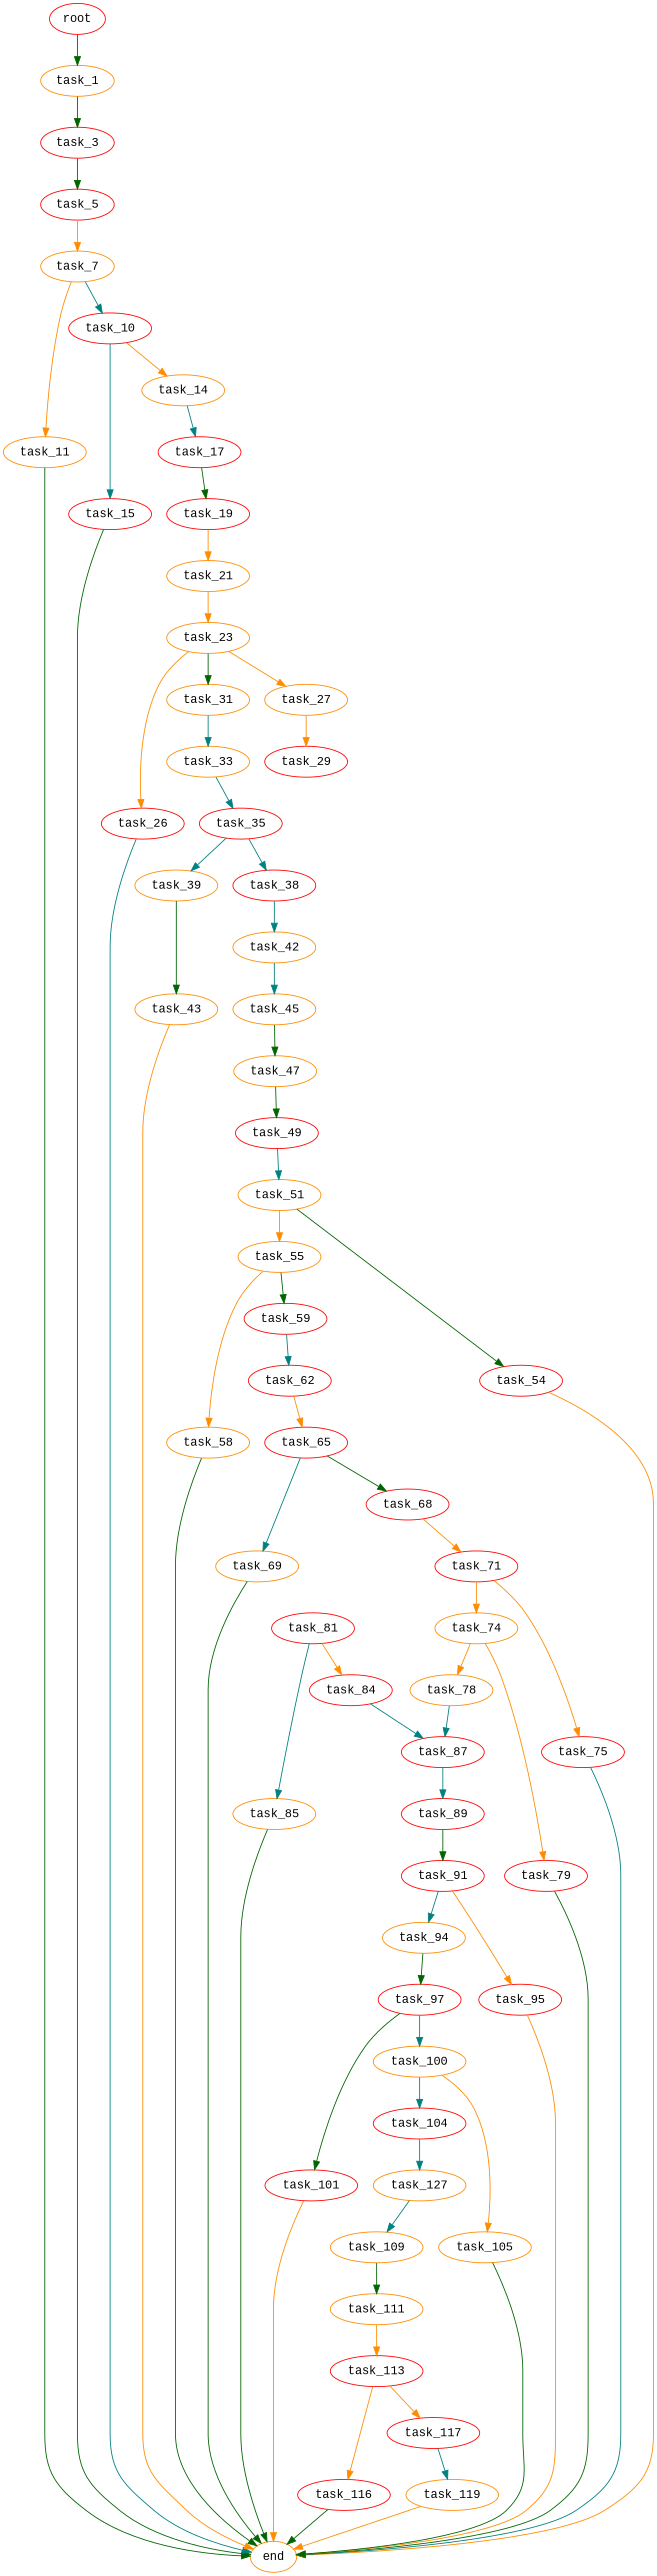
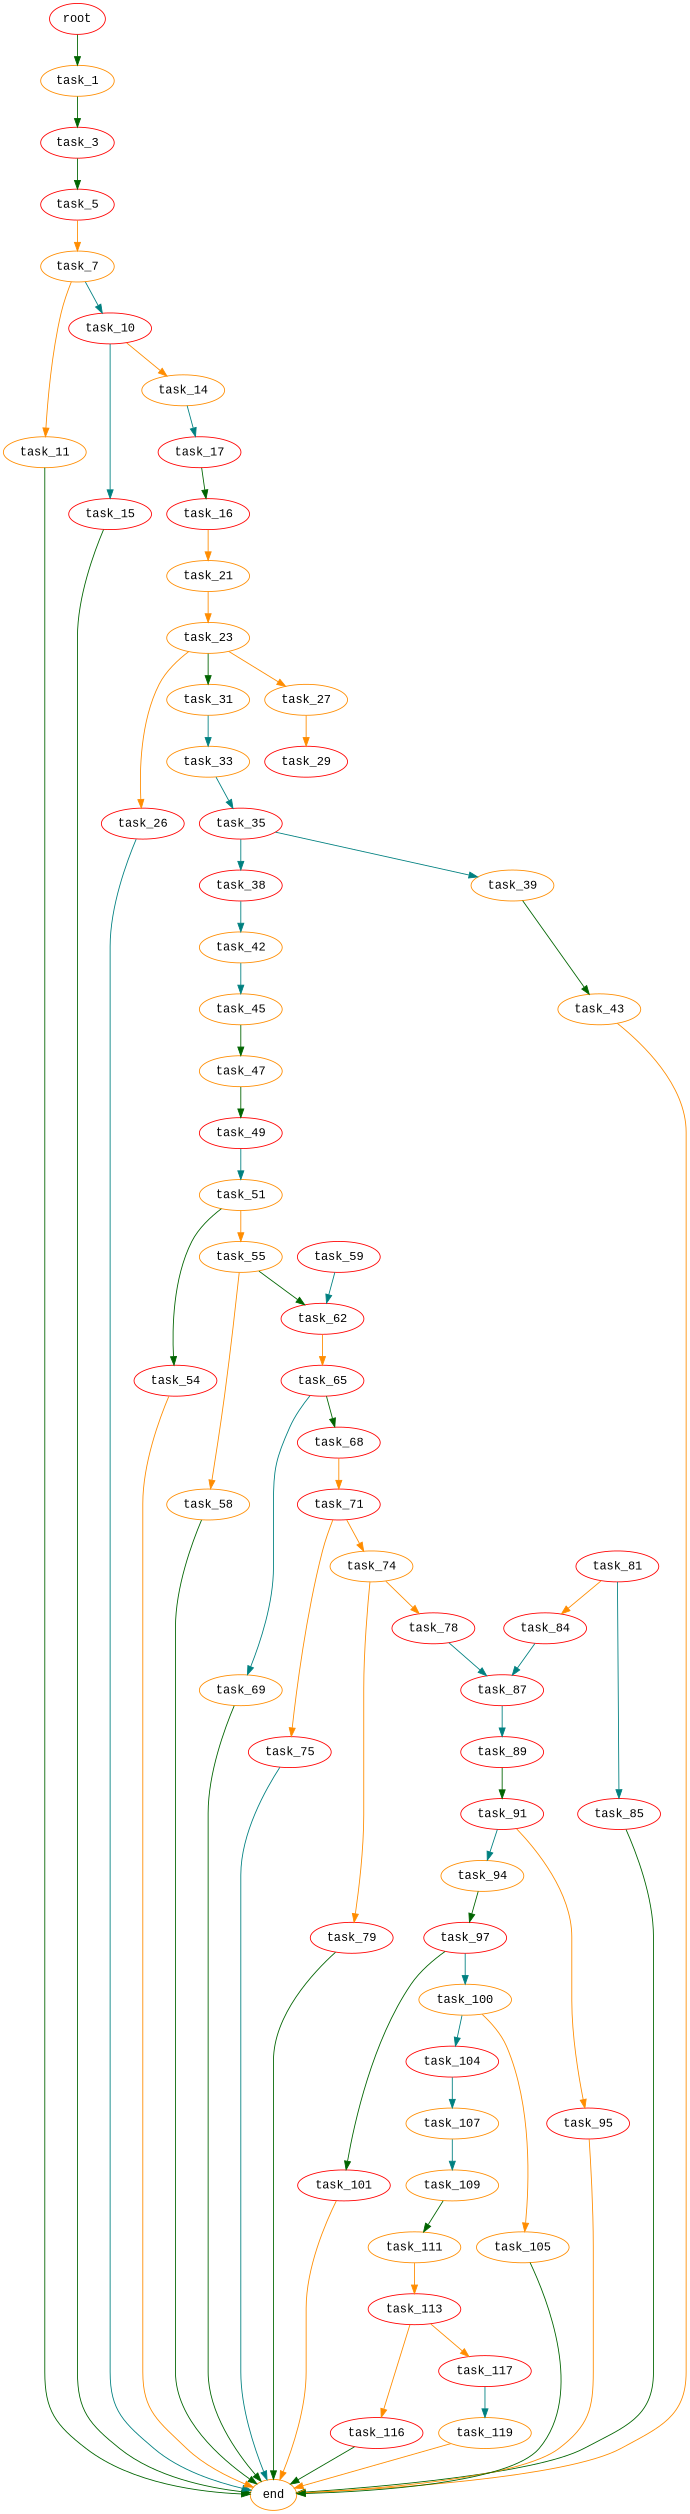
(208, 514) -> (208, 514)
(282, 1284) -> (278, 1285)
(451, 1690) -> (433, 1628)
(274, 1814) -> (619, 1814)
(420, 2185) -> (452, 2124)
